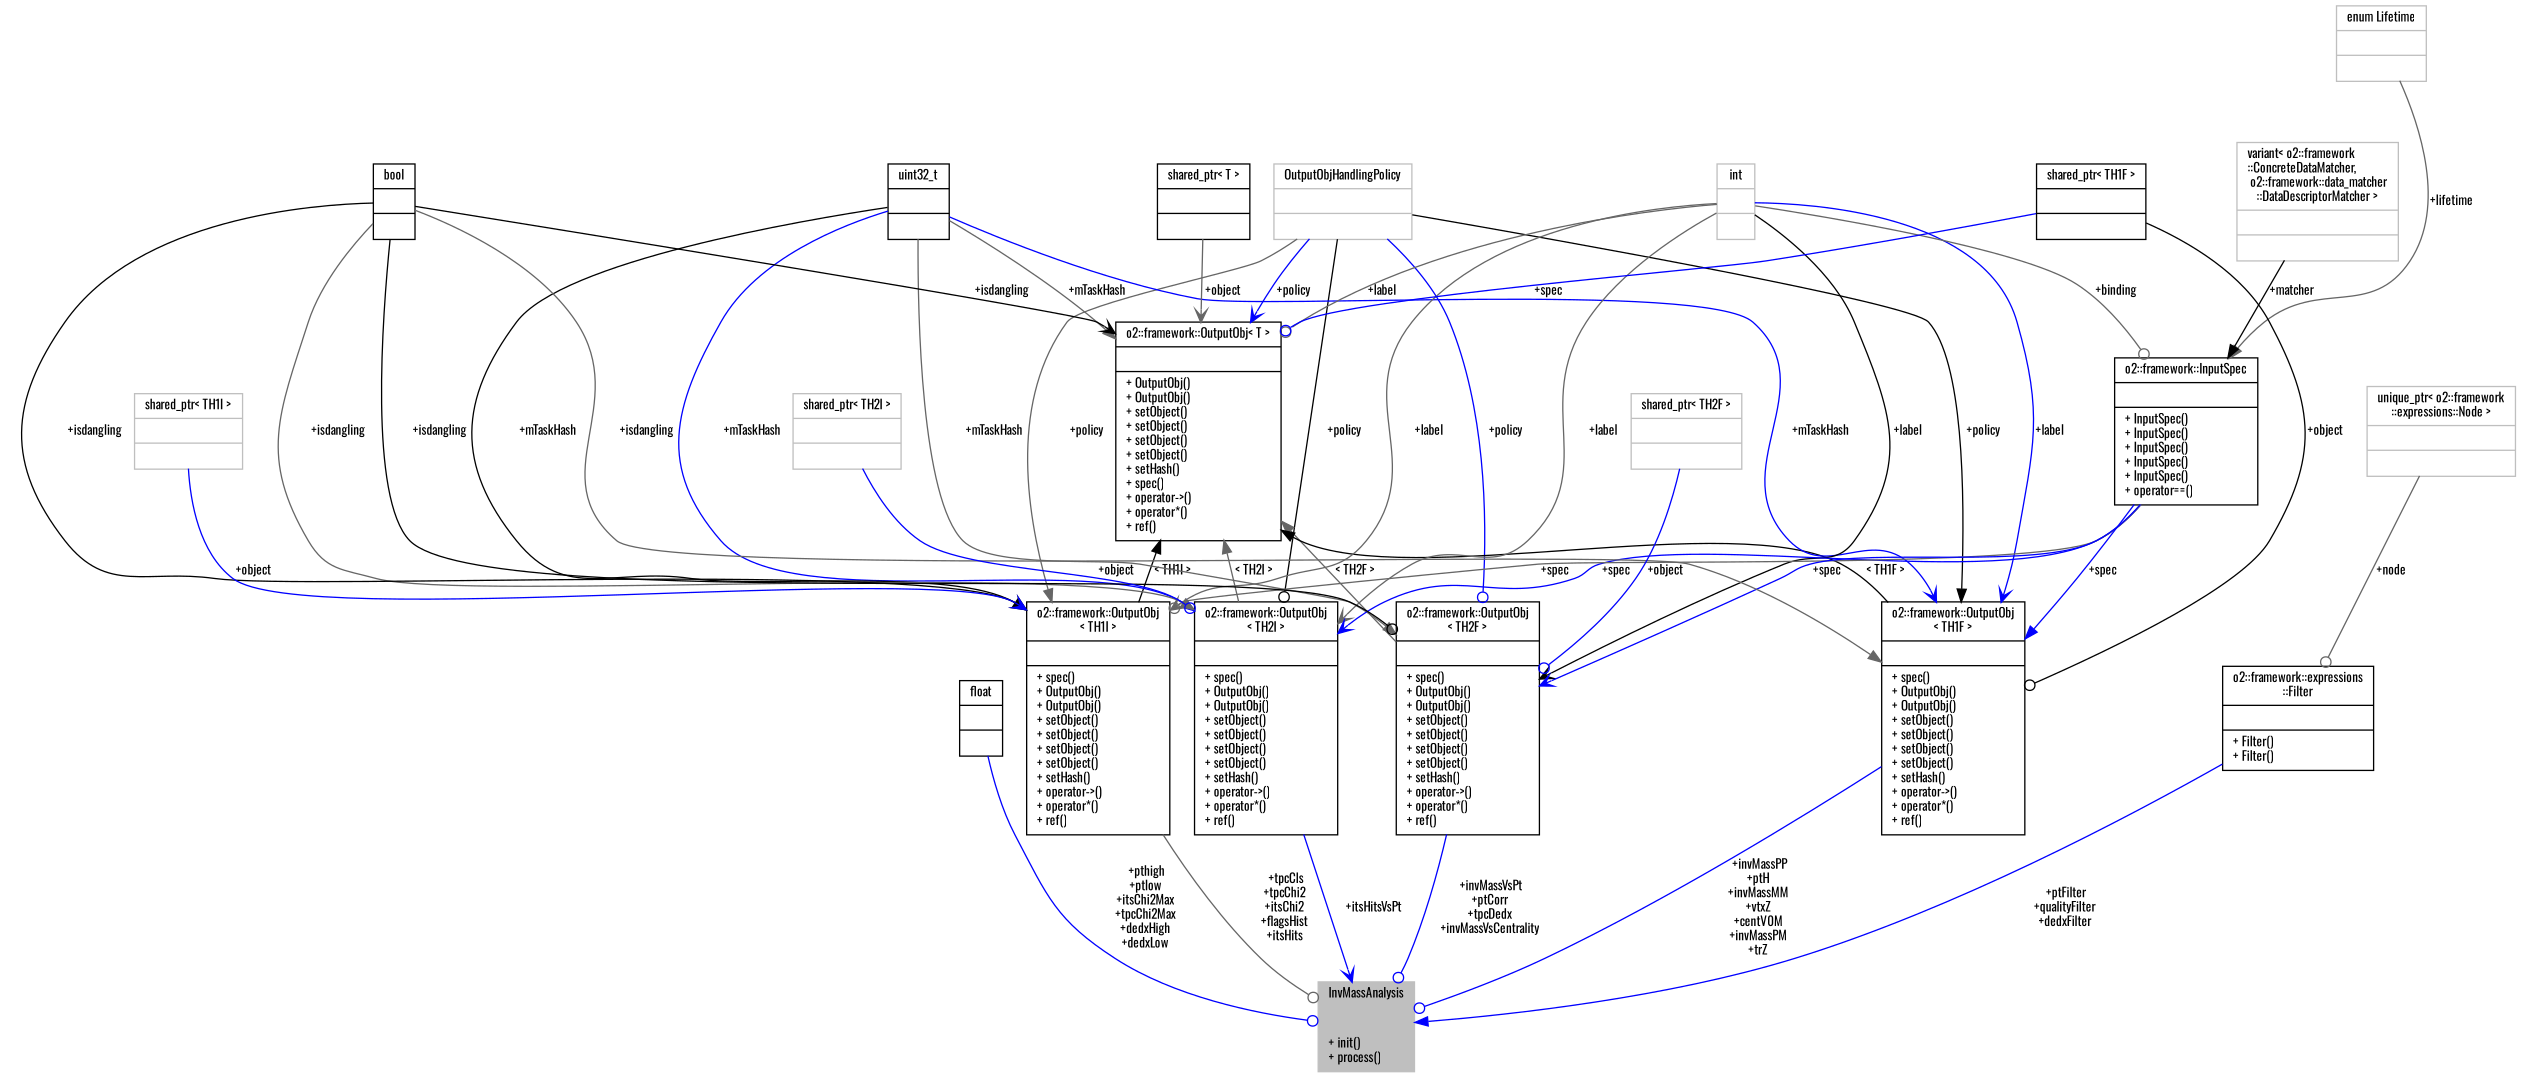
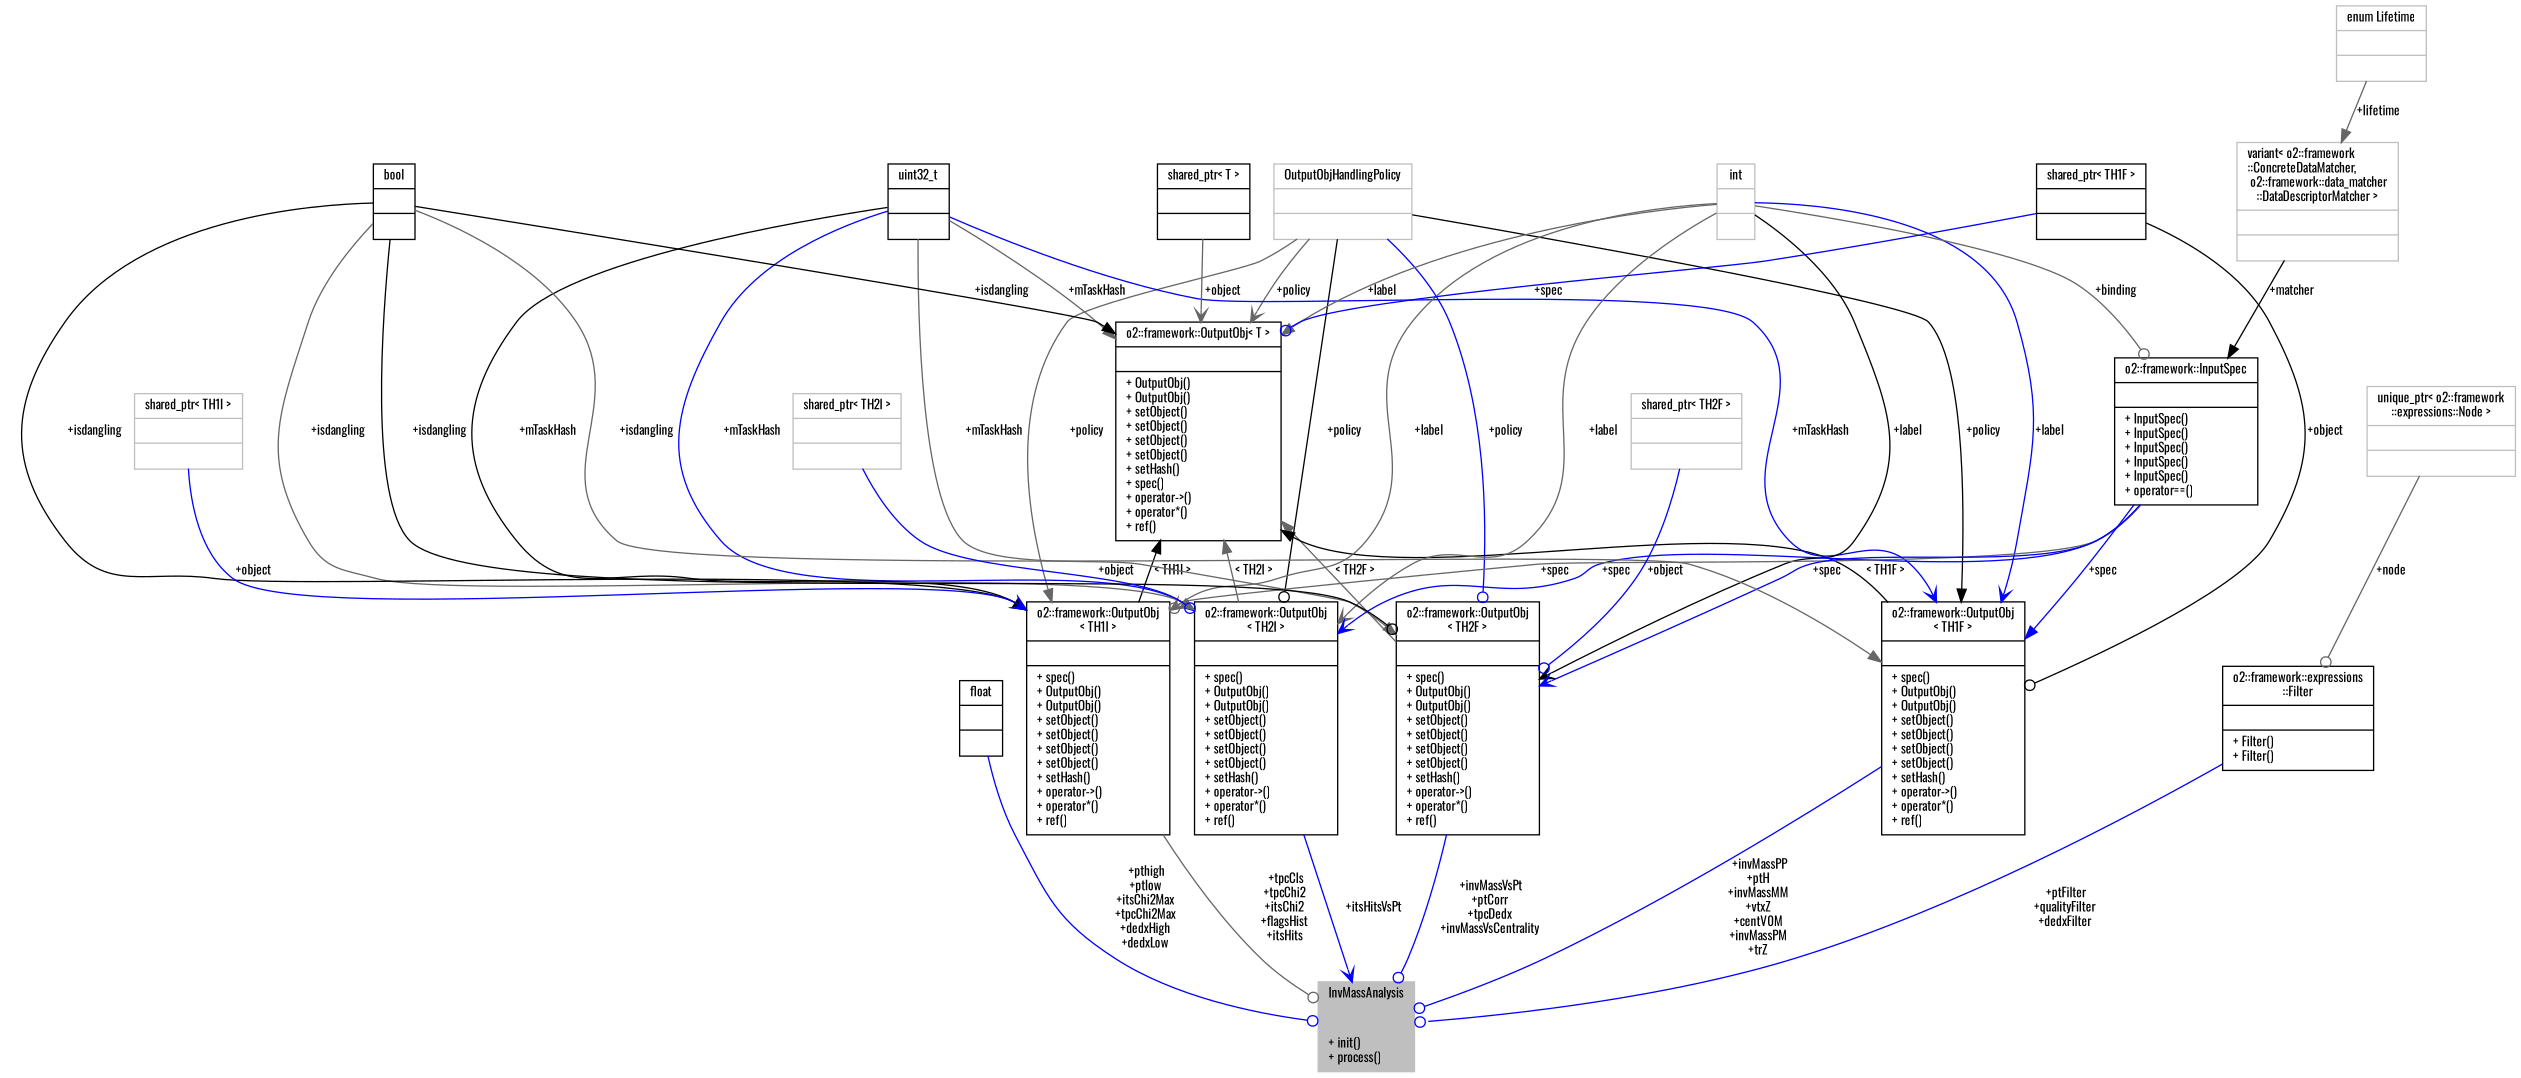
(1497, 242) -> (1497, 242)
(761, 263) -> (761, 263)
(2406, 266) -> (2356, 106)
(1281, 274) -> (1281, 274)
(1841, 943) -> (1841, 943)
